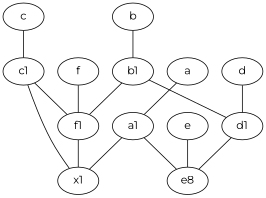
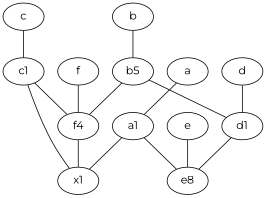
(133, 71) -> (133, 71)
(78, 126) -> (78, 126)
